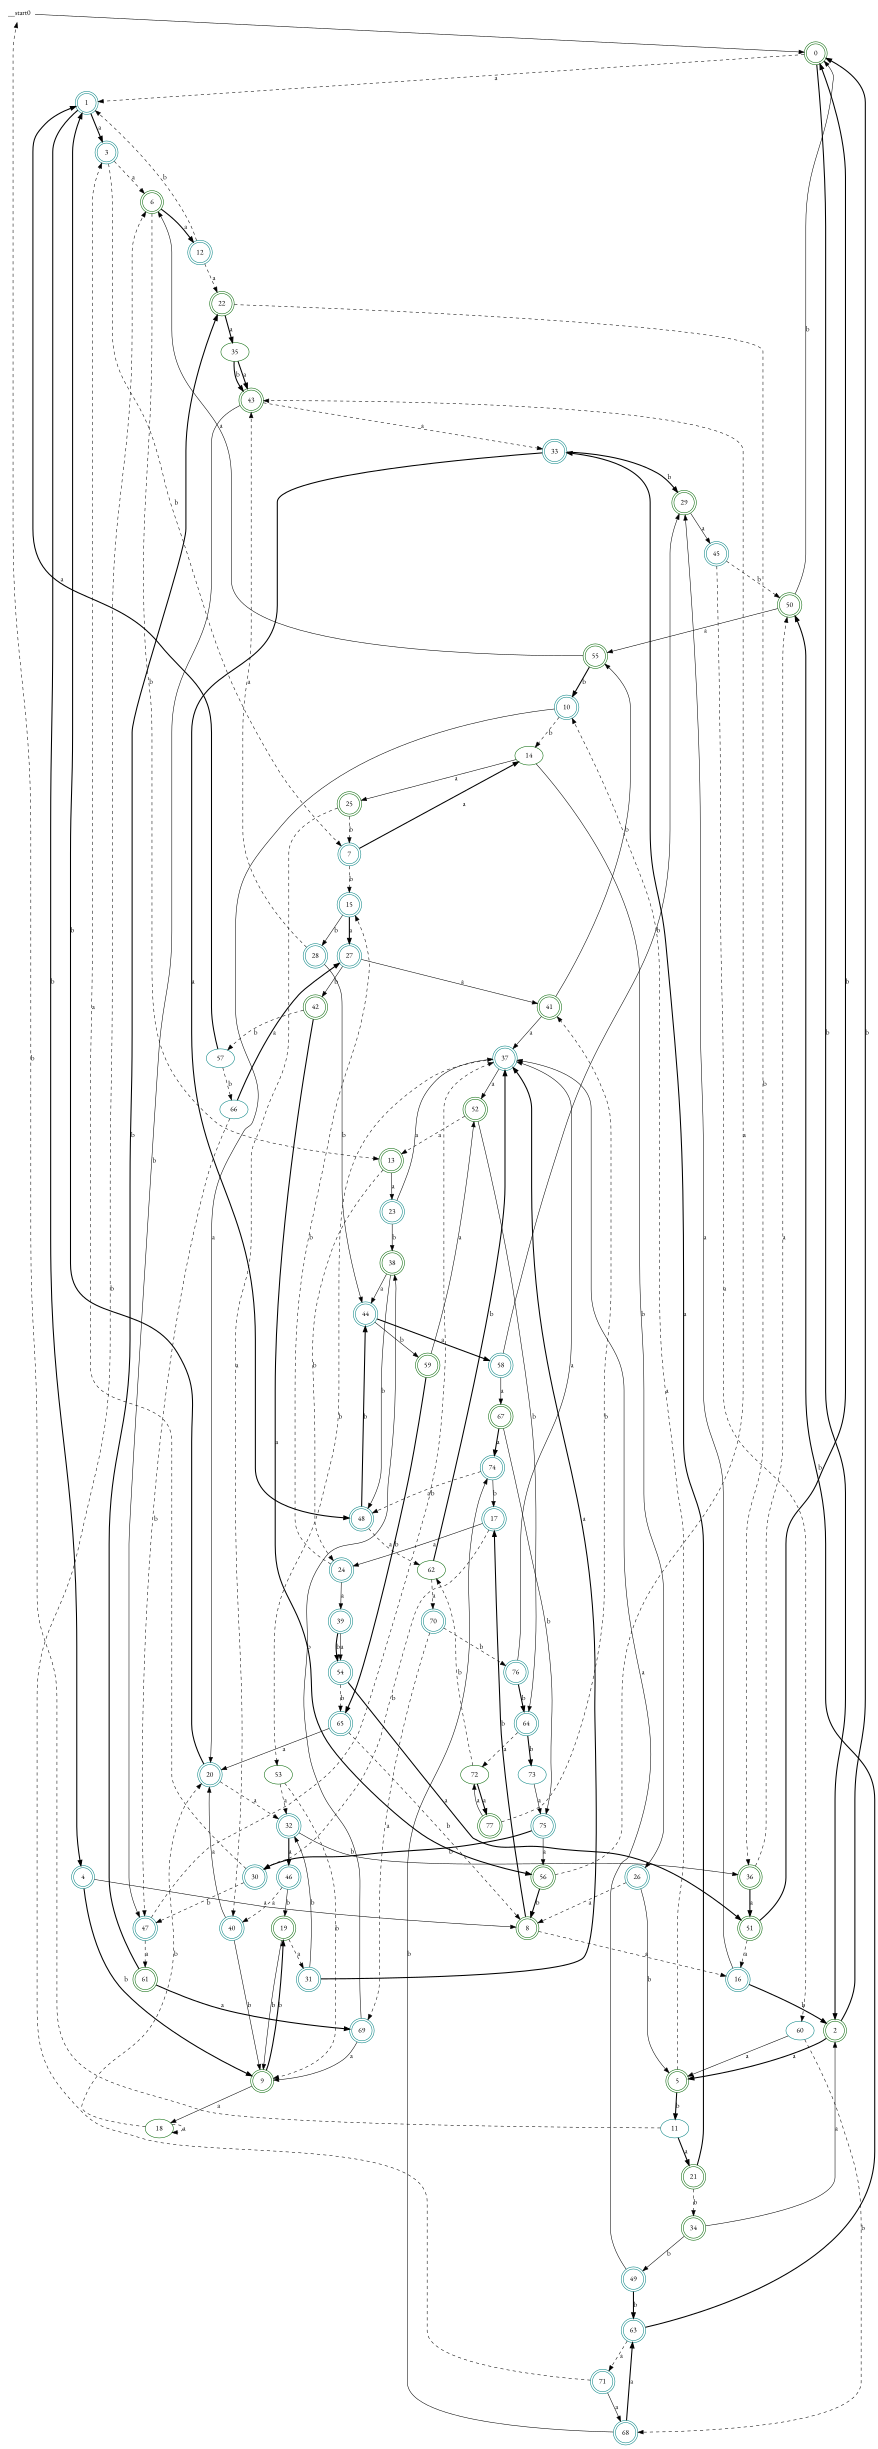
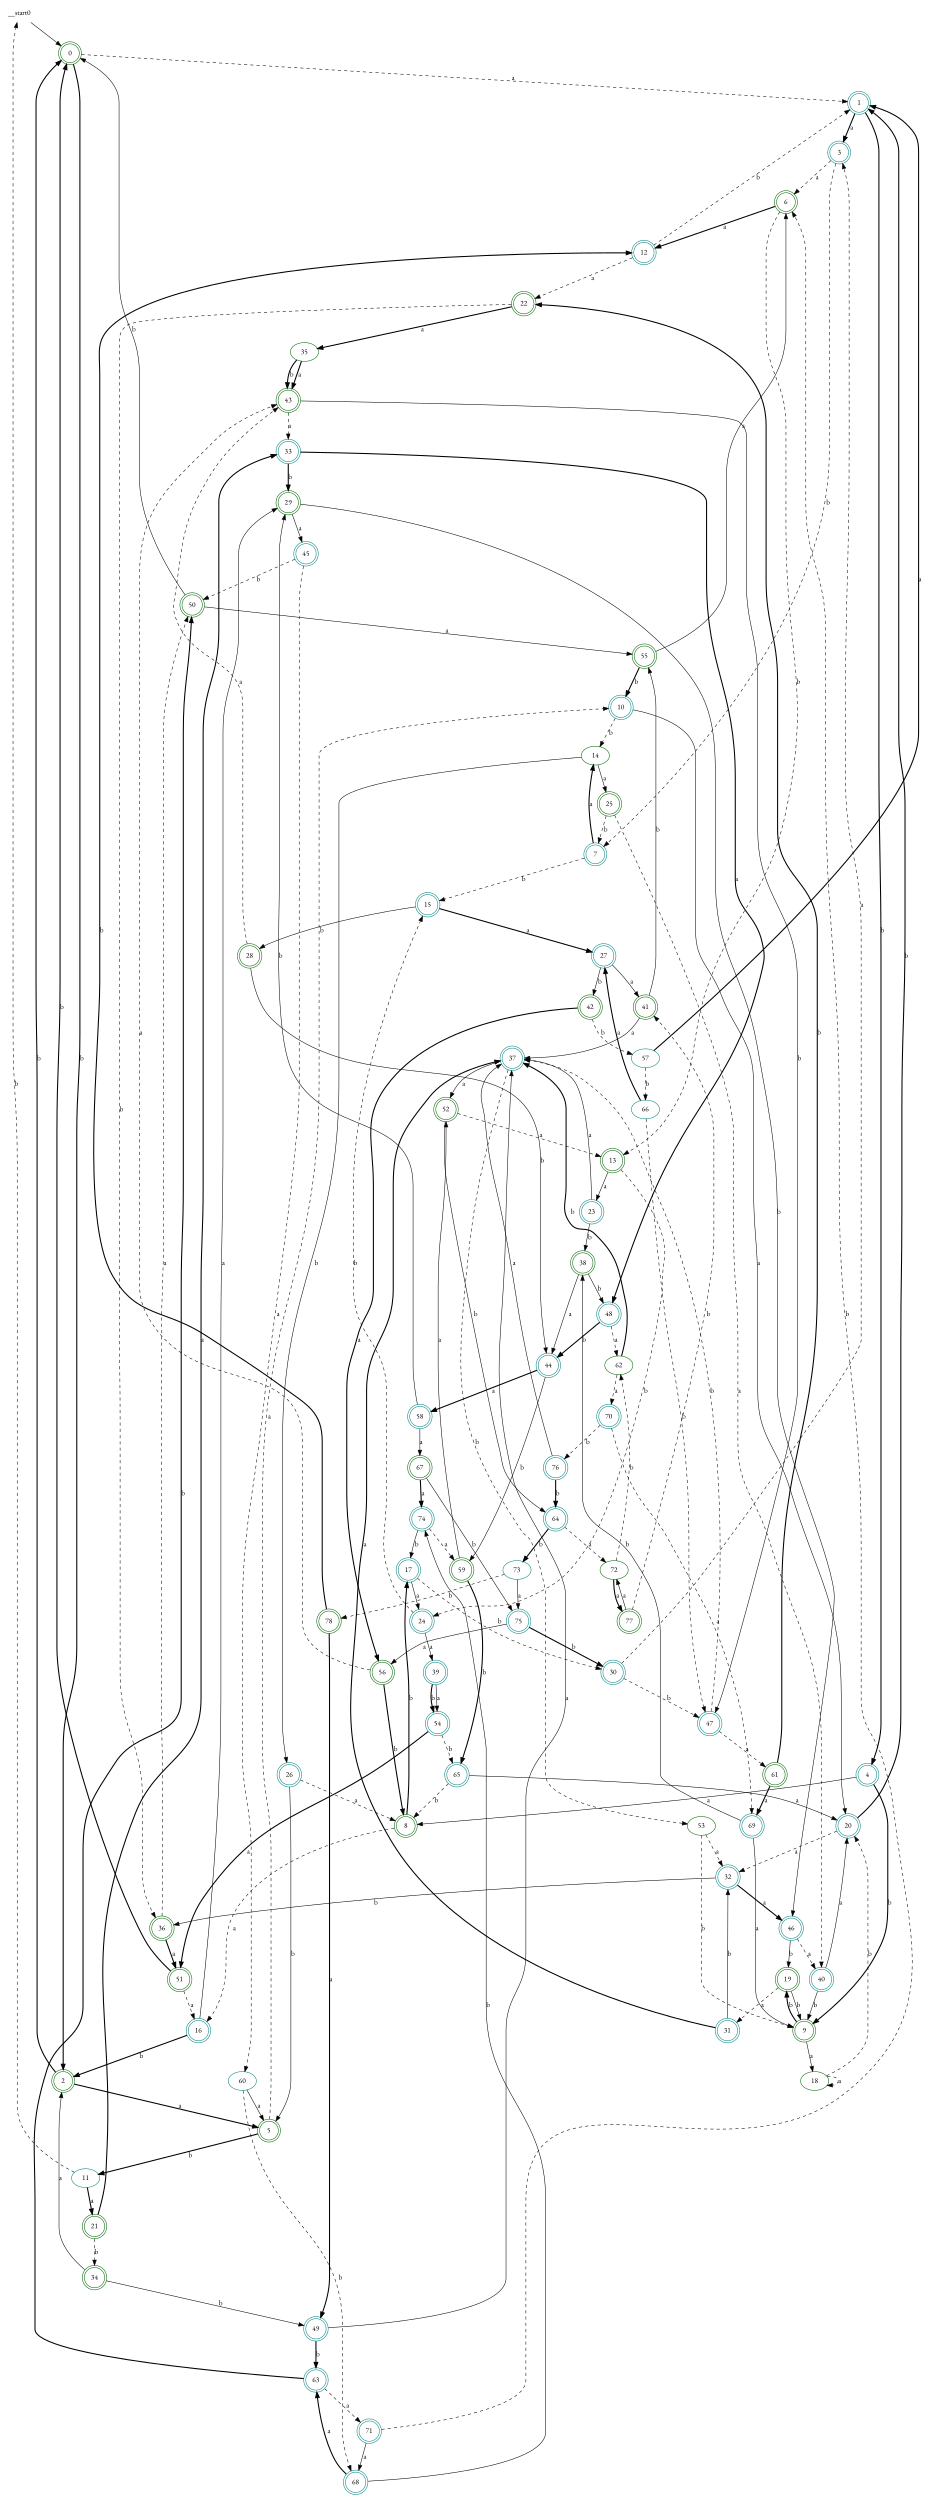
(315, 956) -> (250, 956)
none -> (762, 1075)
(426, 1490) -> (440, 1542)
none -> (329, 1621)
